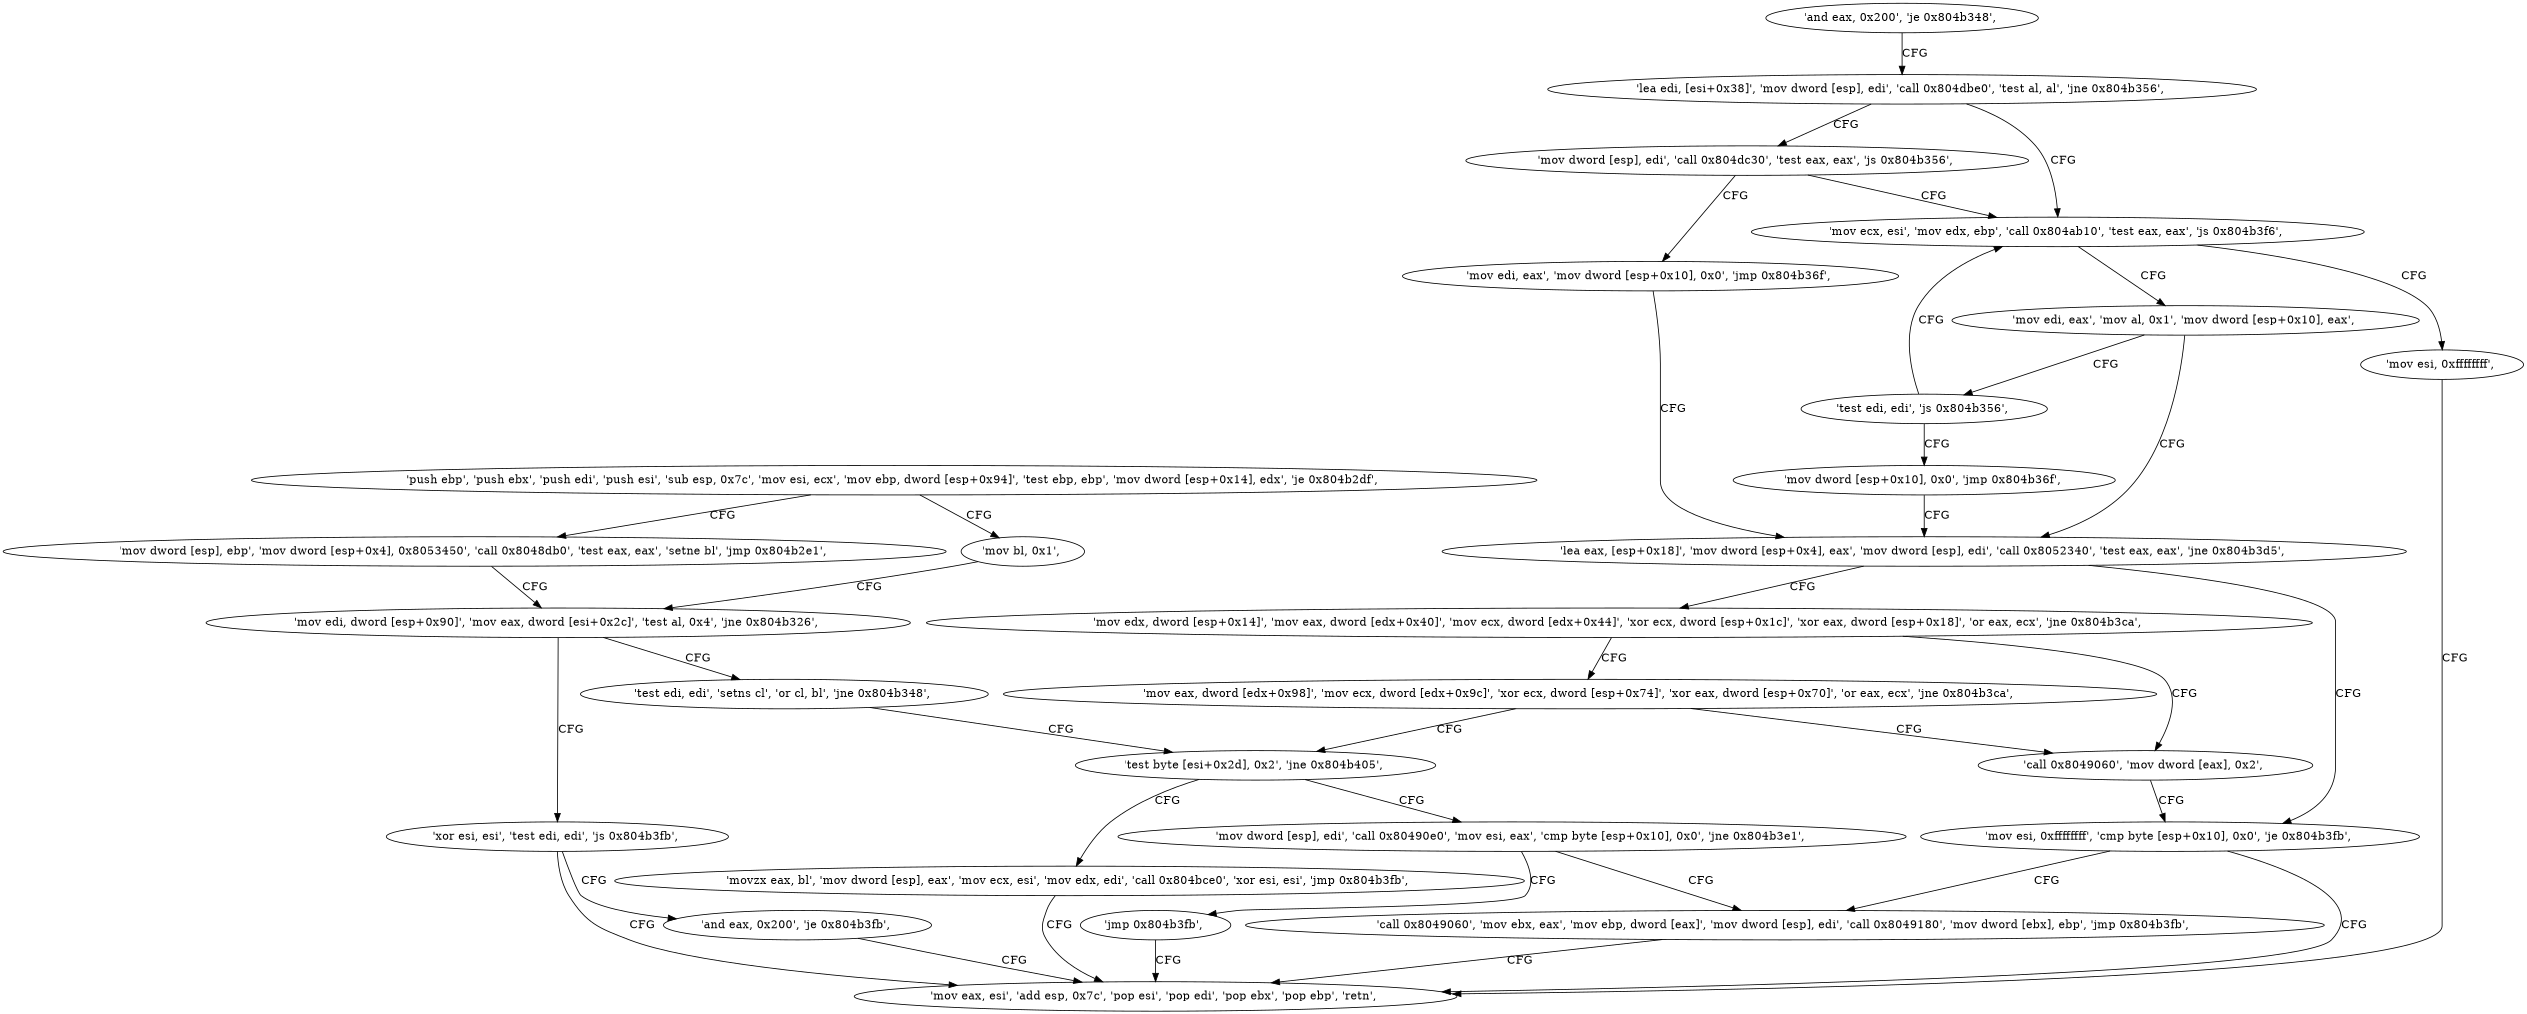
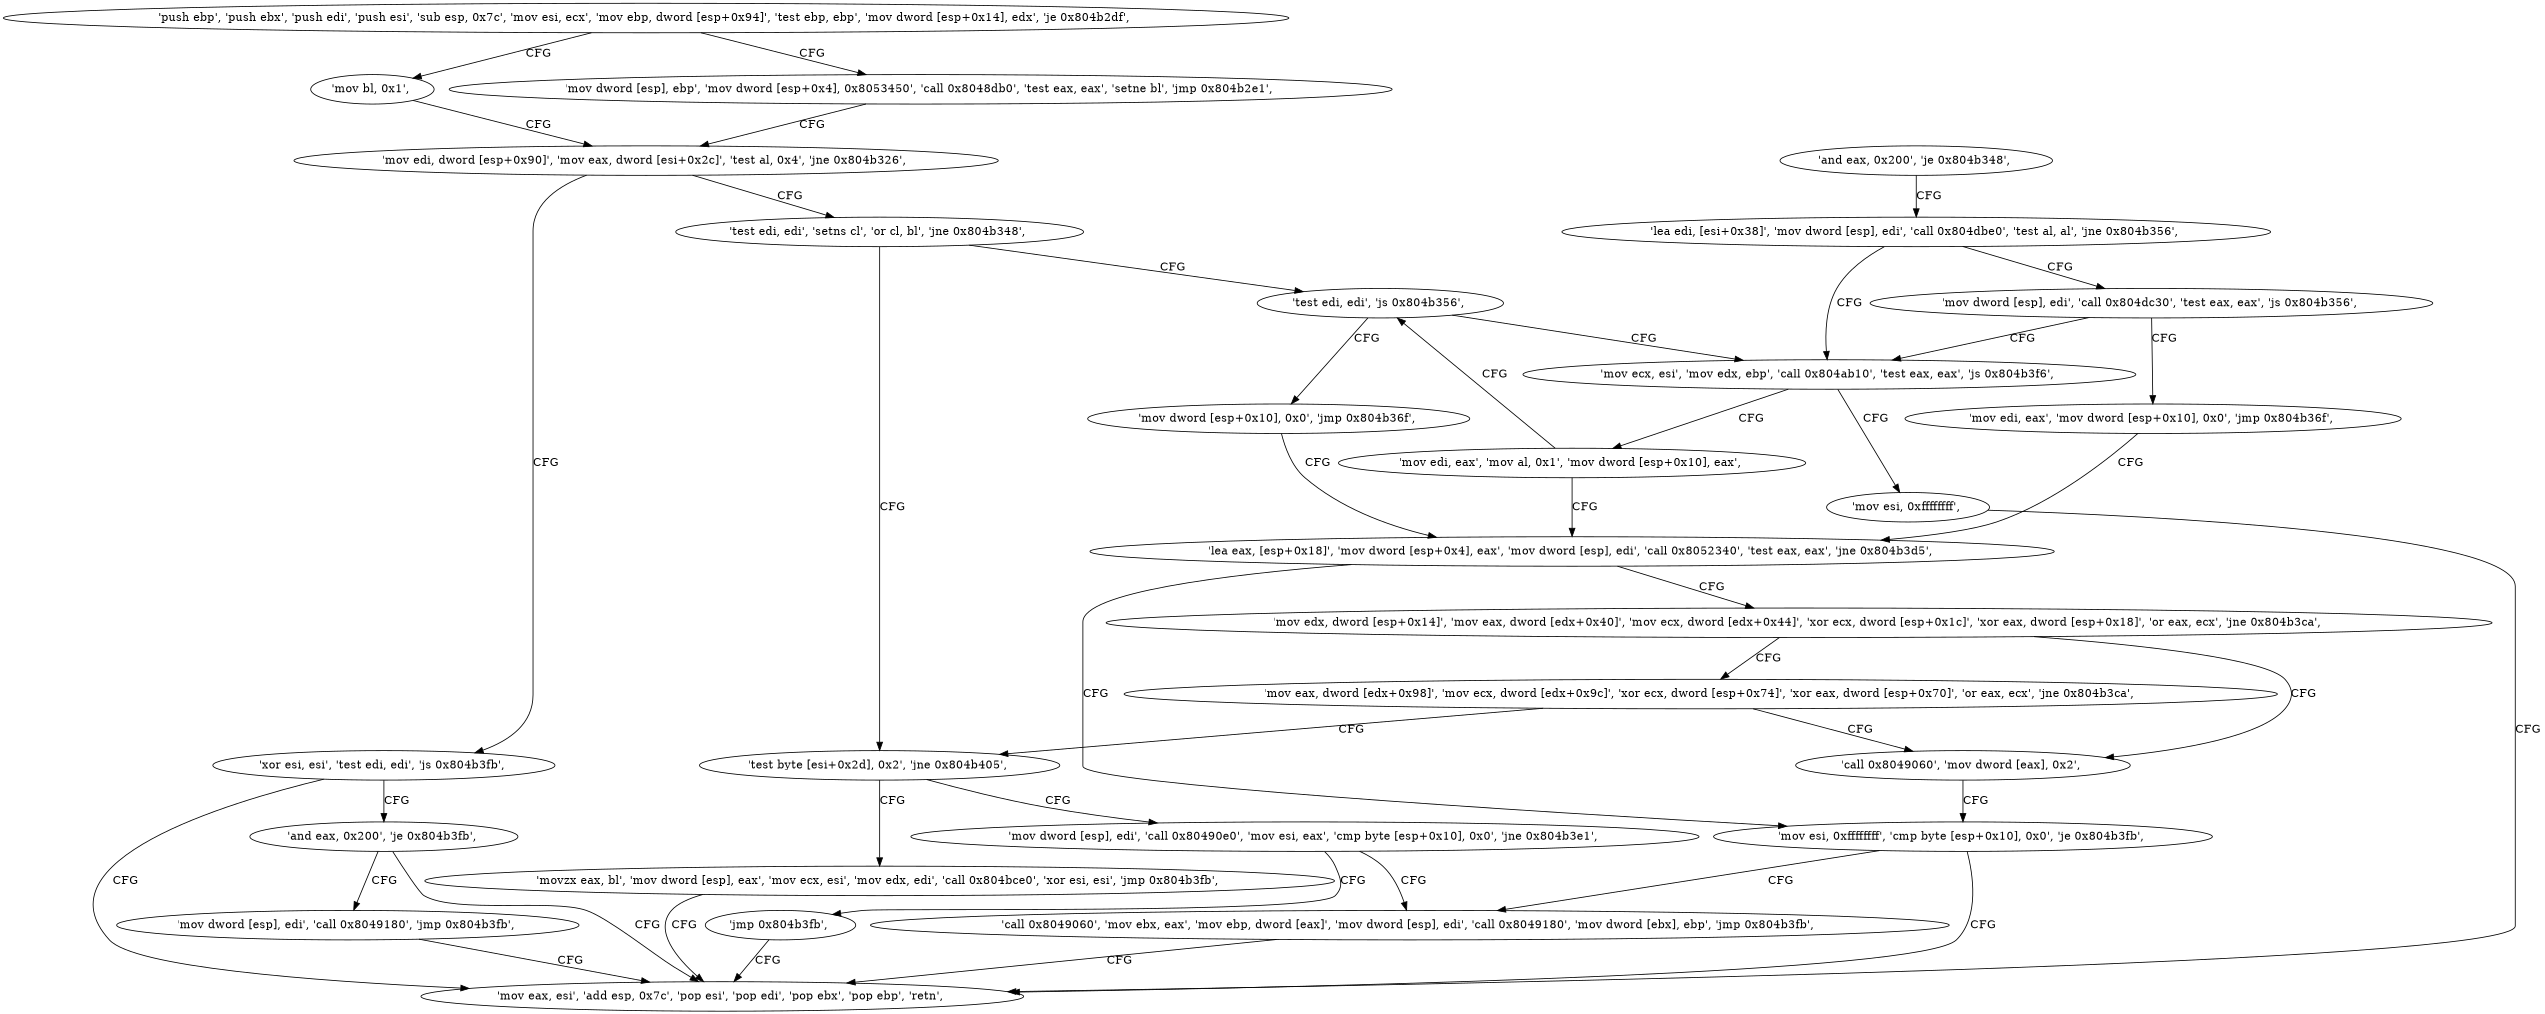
none -> (1132, 268)
none -> (348, 925)
